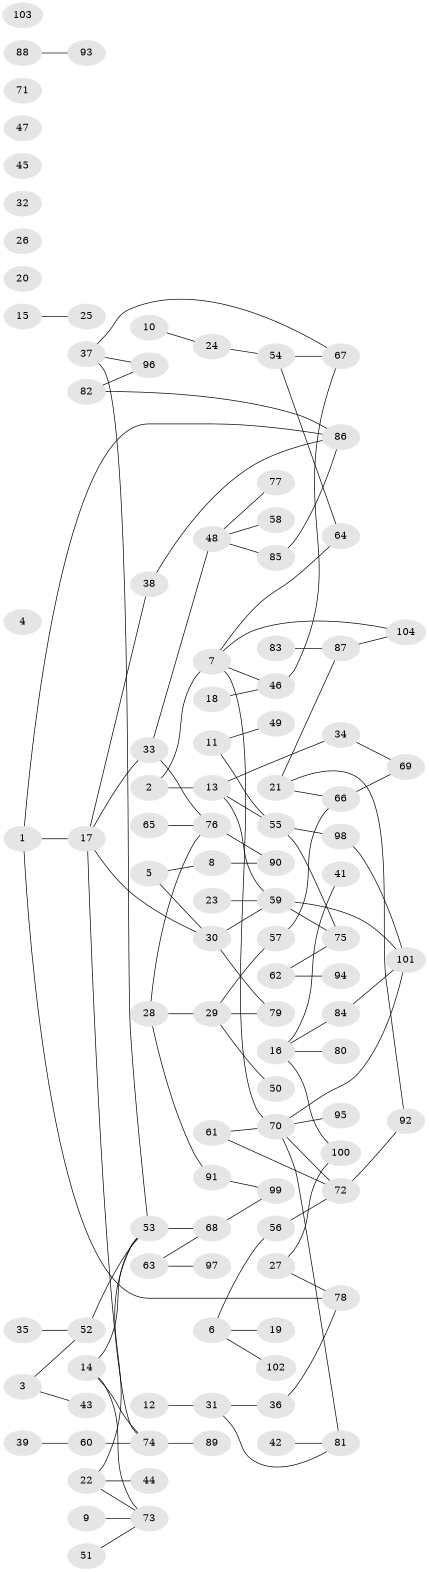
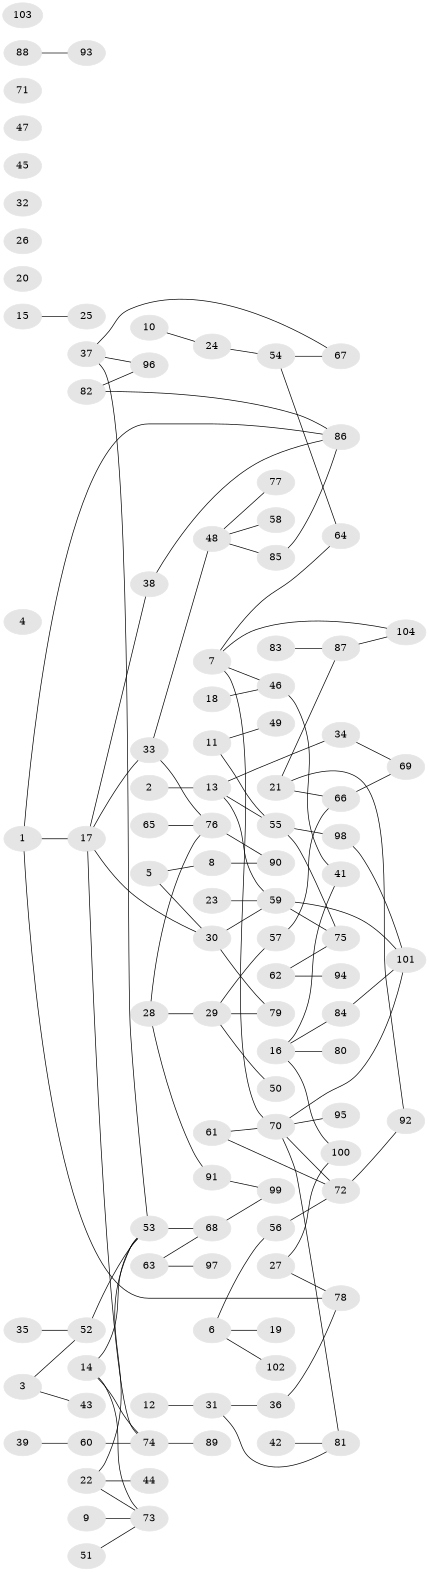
(316, 524) -> (308, 780)
(181, 725) -> none
